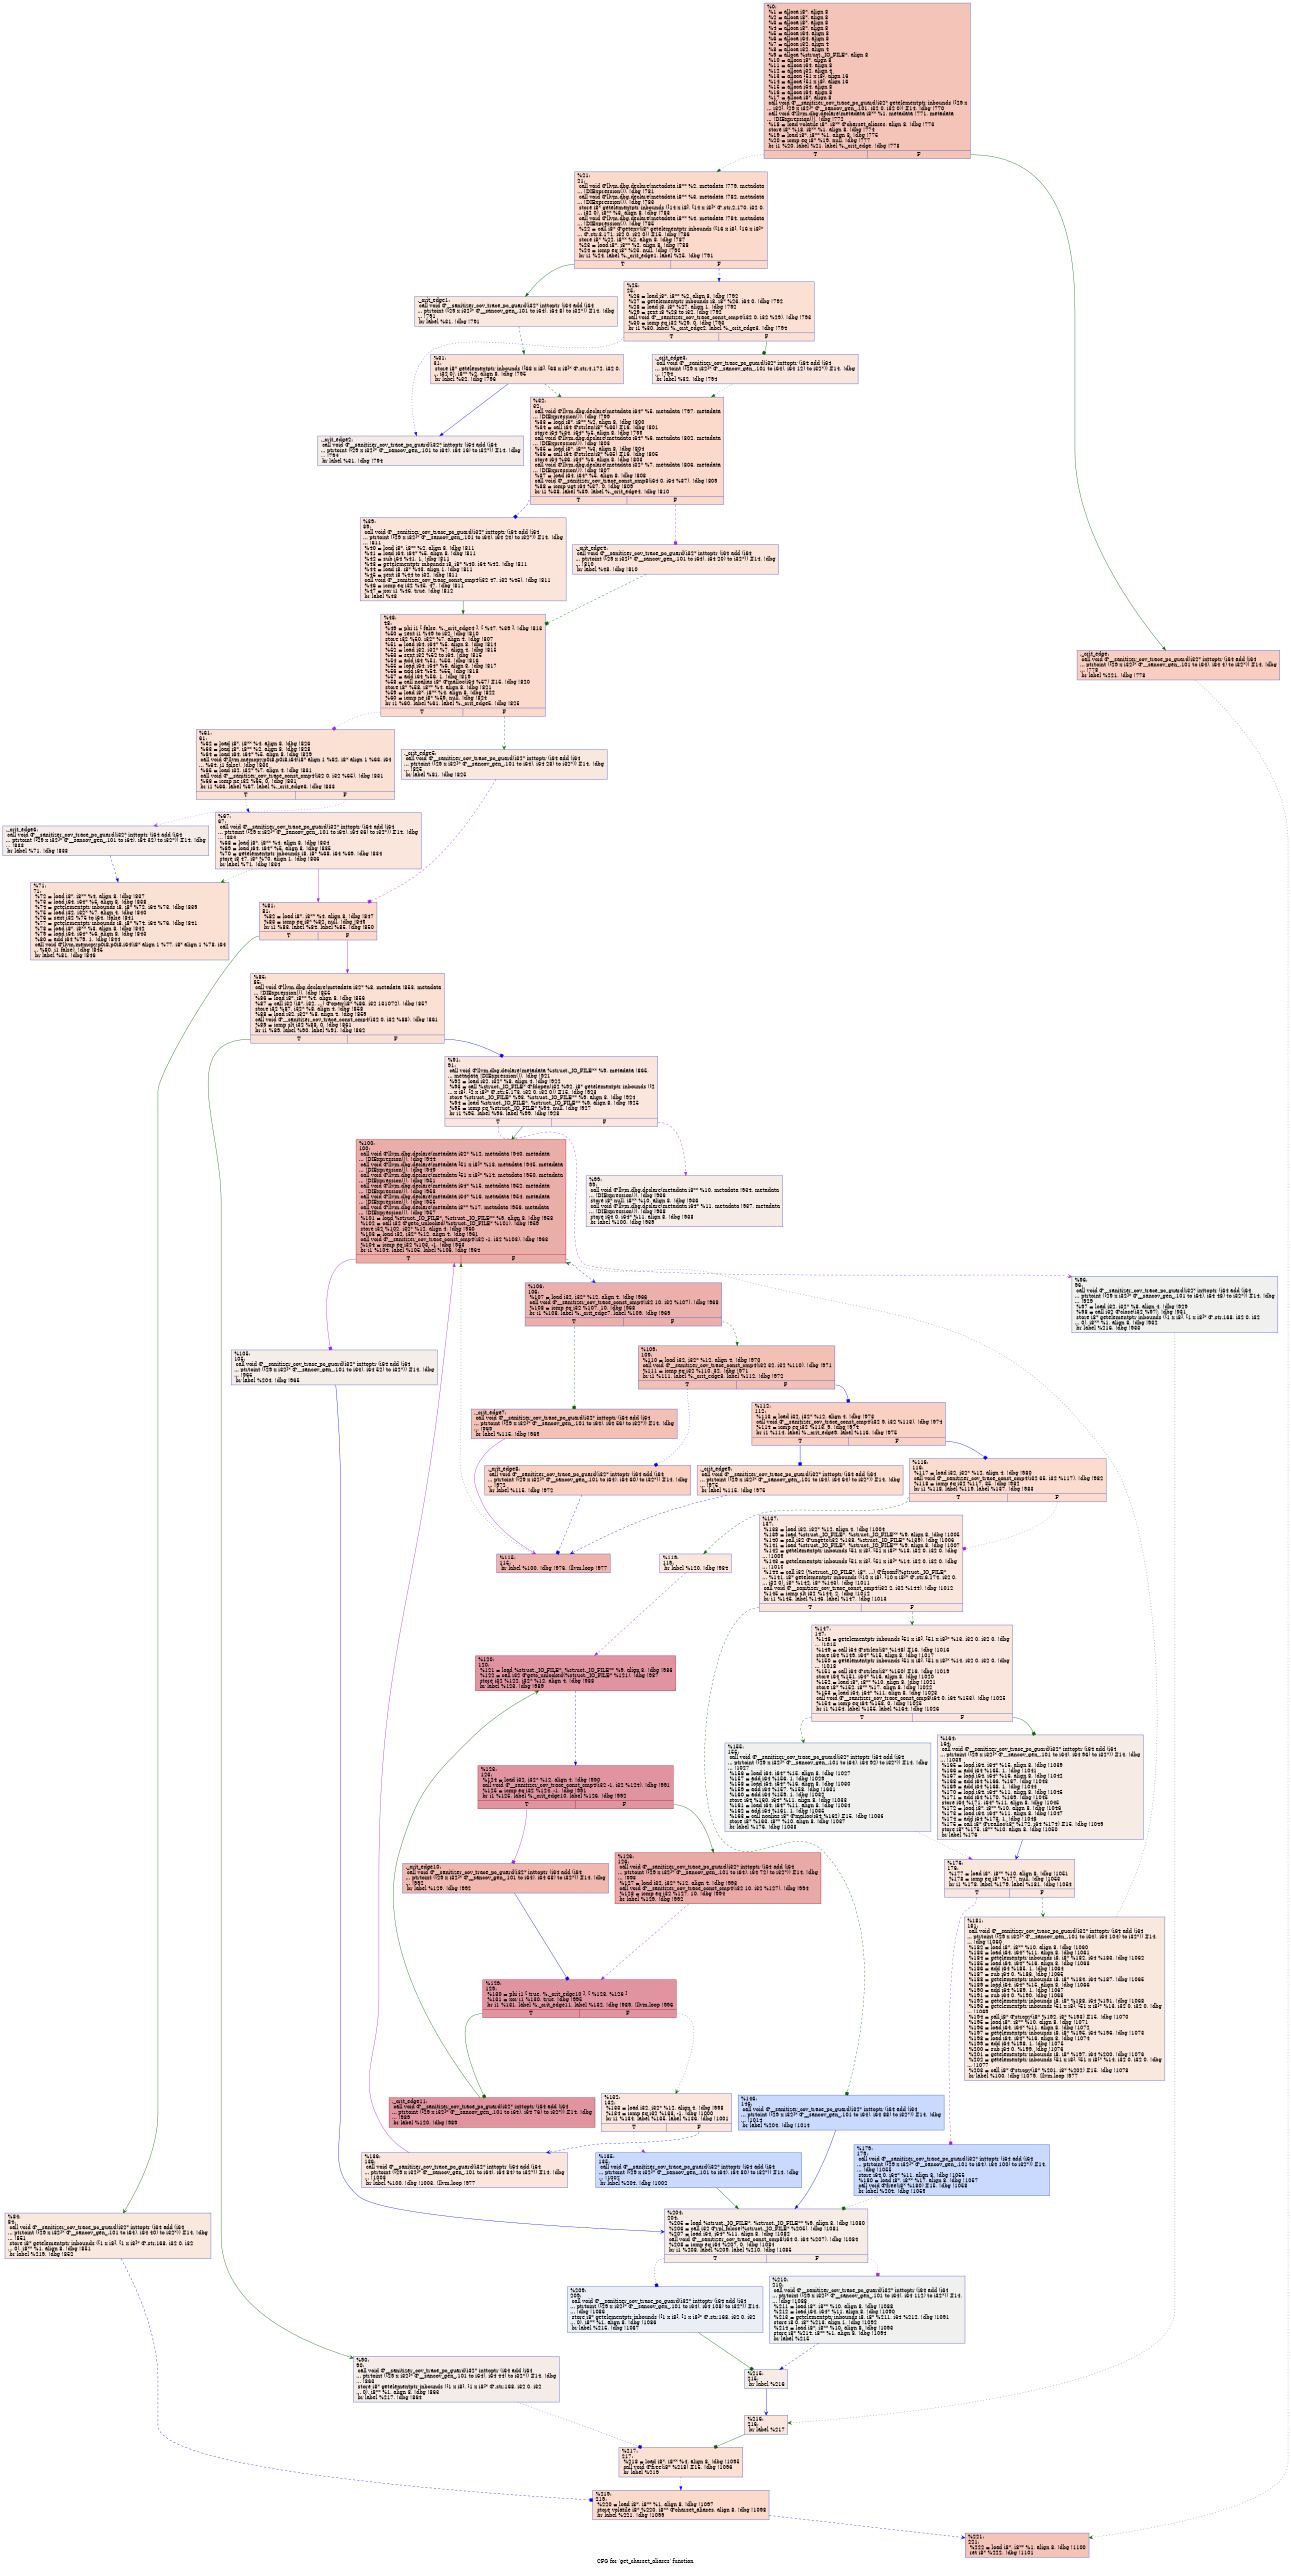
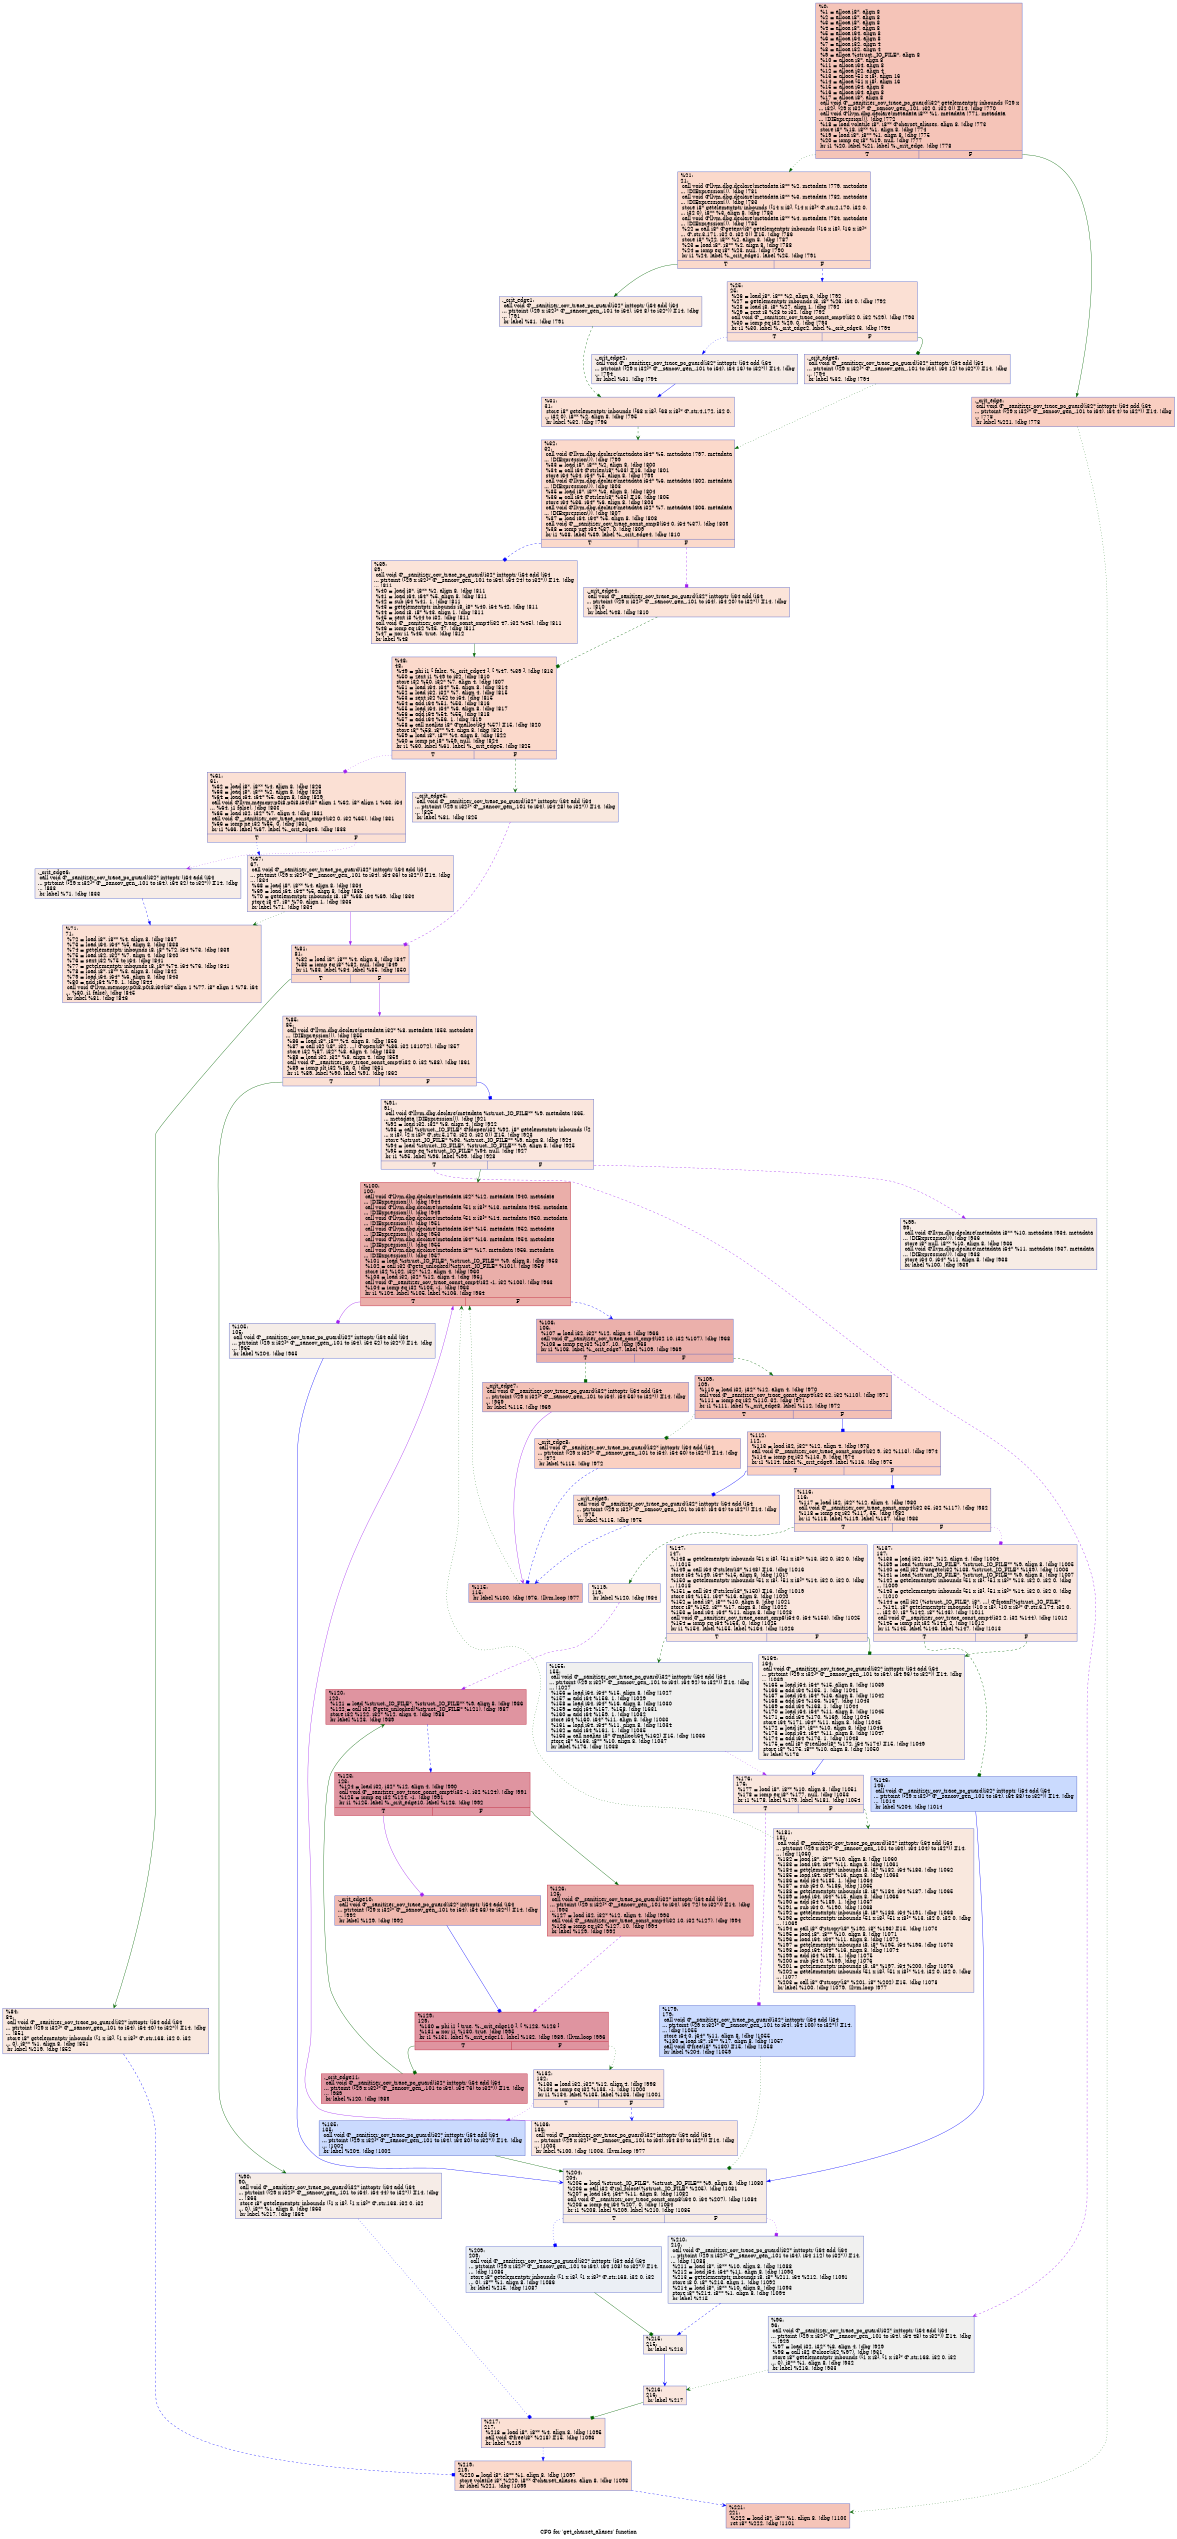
(475, 409) -> (668, 389)
(84, 918) -> (115, 961)
(688, 1433) -> (683, 1427)
(912, 1617) -> (999, 1651)
